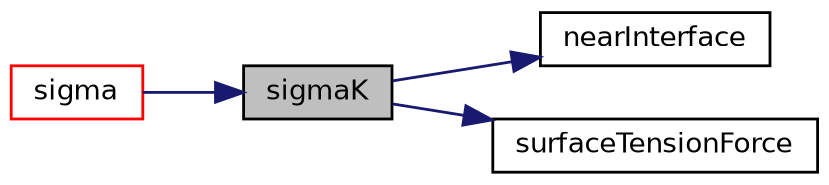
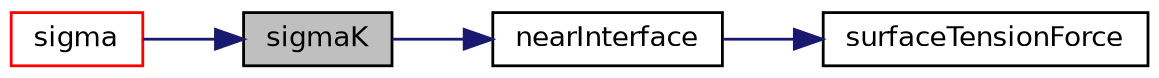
(428, 110) -> (759, 39)
